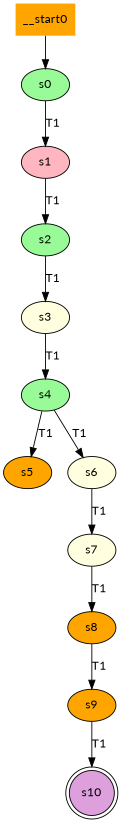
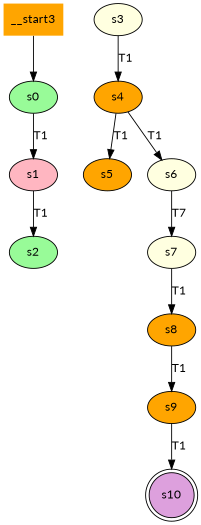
(45, 20) -> (33, 20)
(45, 274) -> none
(45, 395) -> (118, 97)
(99, 511) -> (179, 214)
